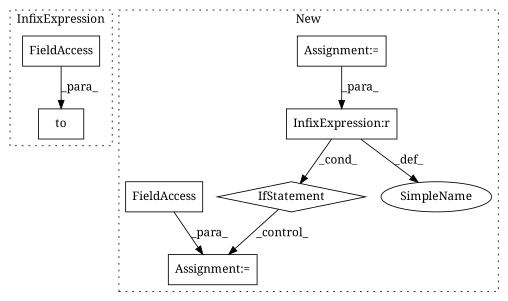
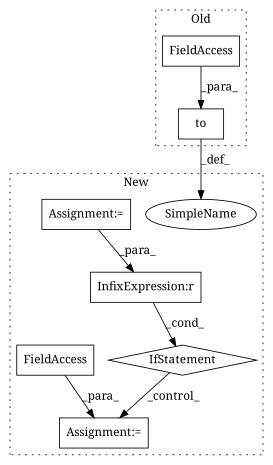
(61, 20) -> (201, 20)
(386, 158) -> (201, 165)
